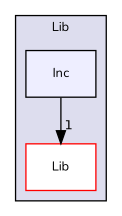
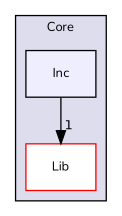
(61, 28) -> (61, 28)
